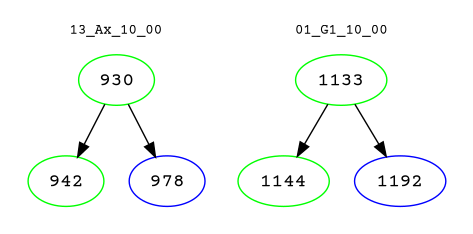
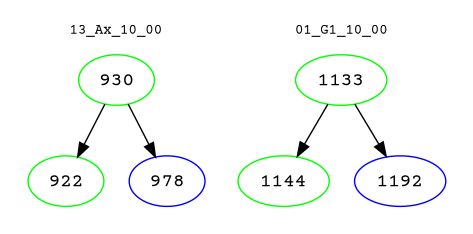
(66, 181) -> (66, 181)
